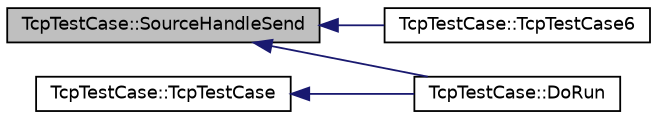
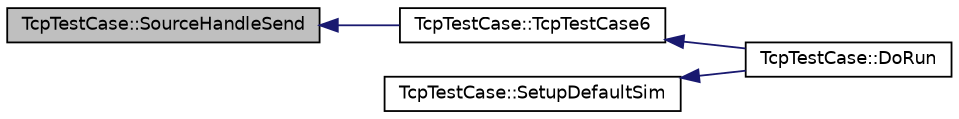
(350, 61) -> (715, 45)
(163, 94) -> (533, 94)
